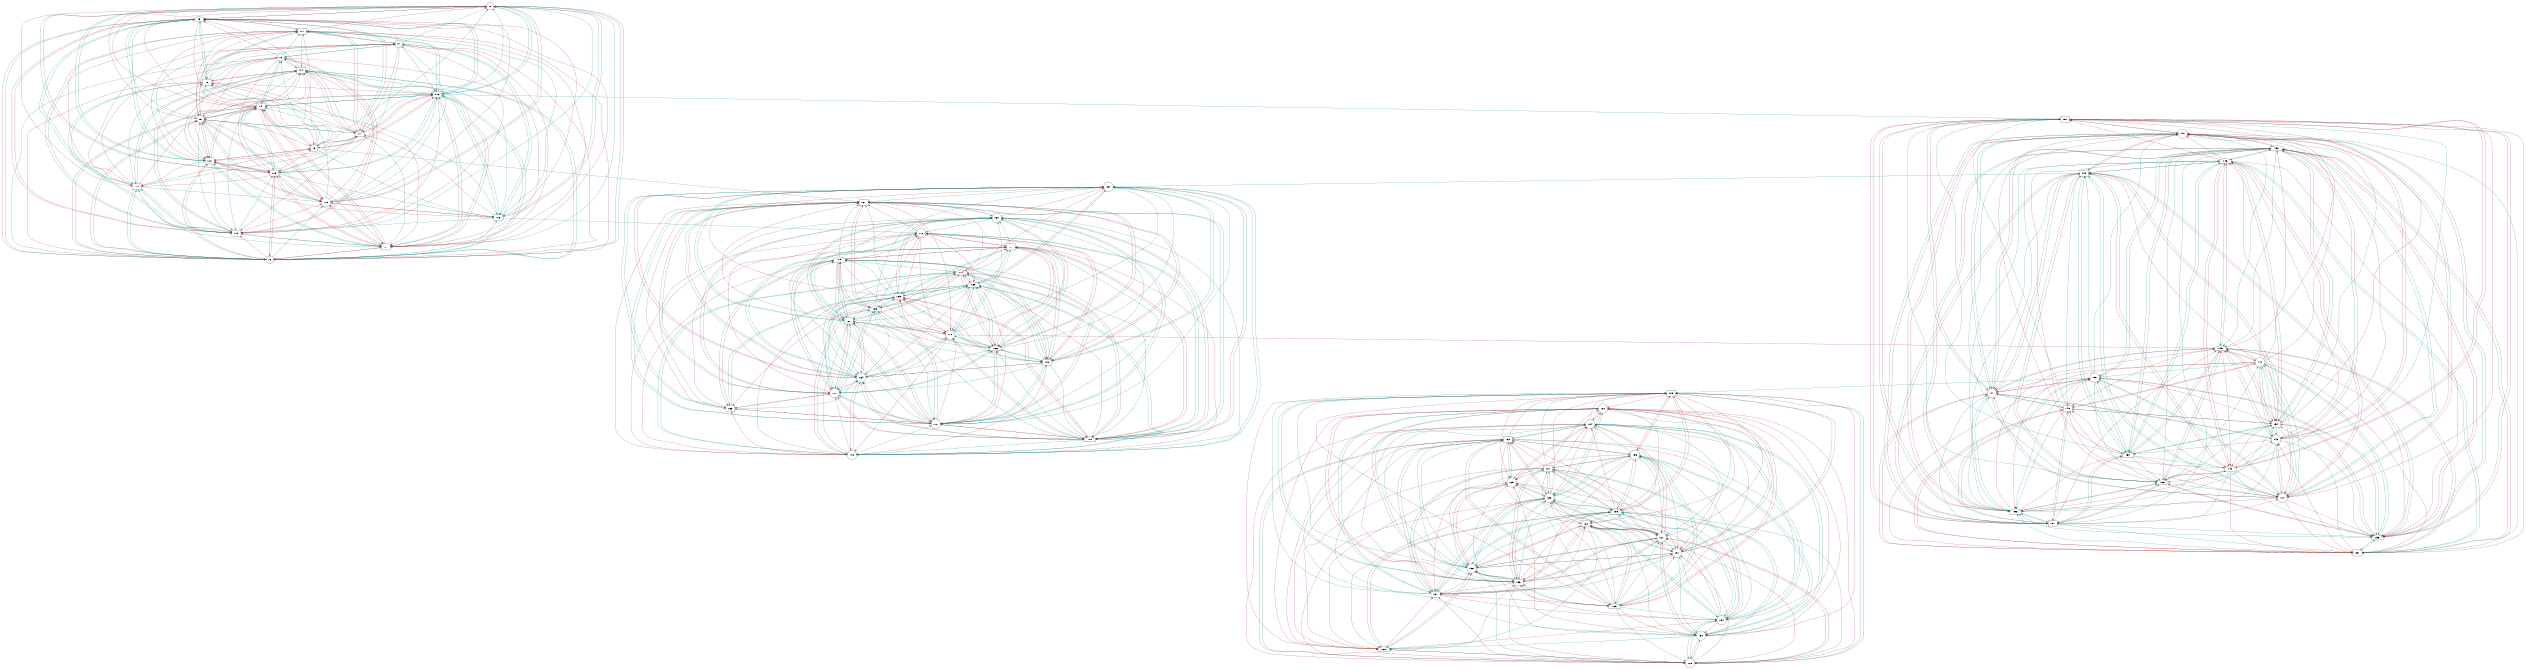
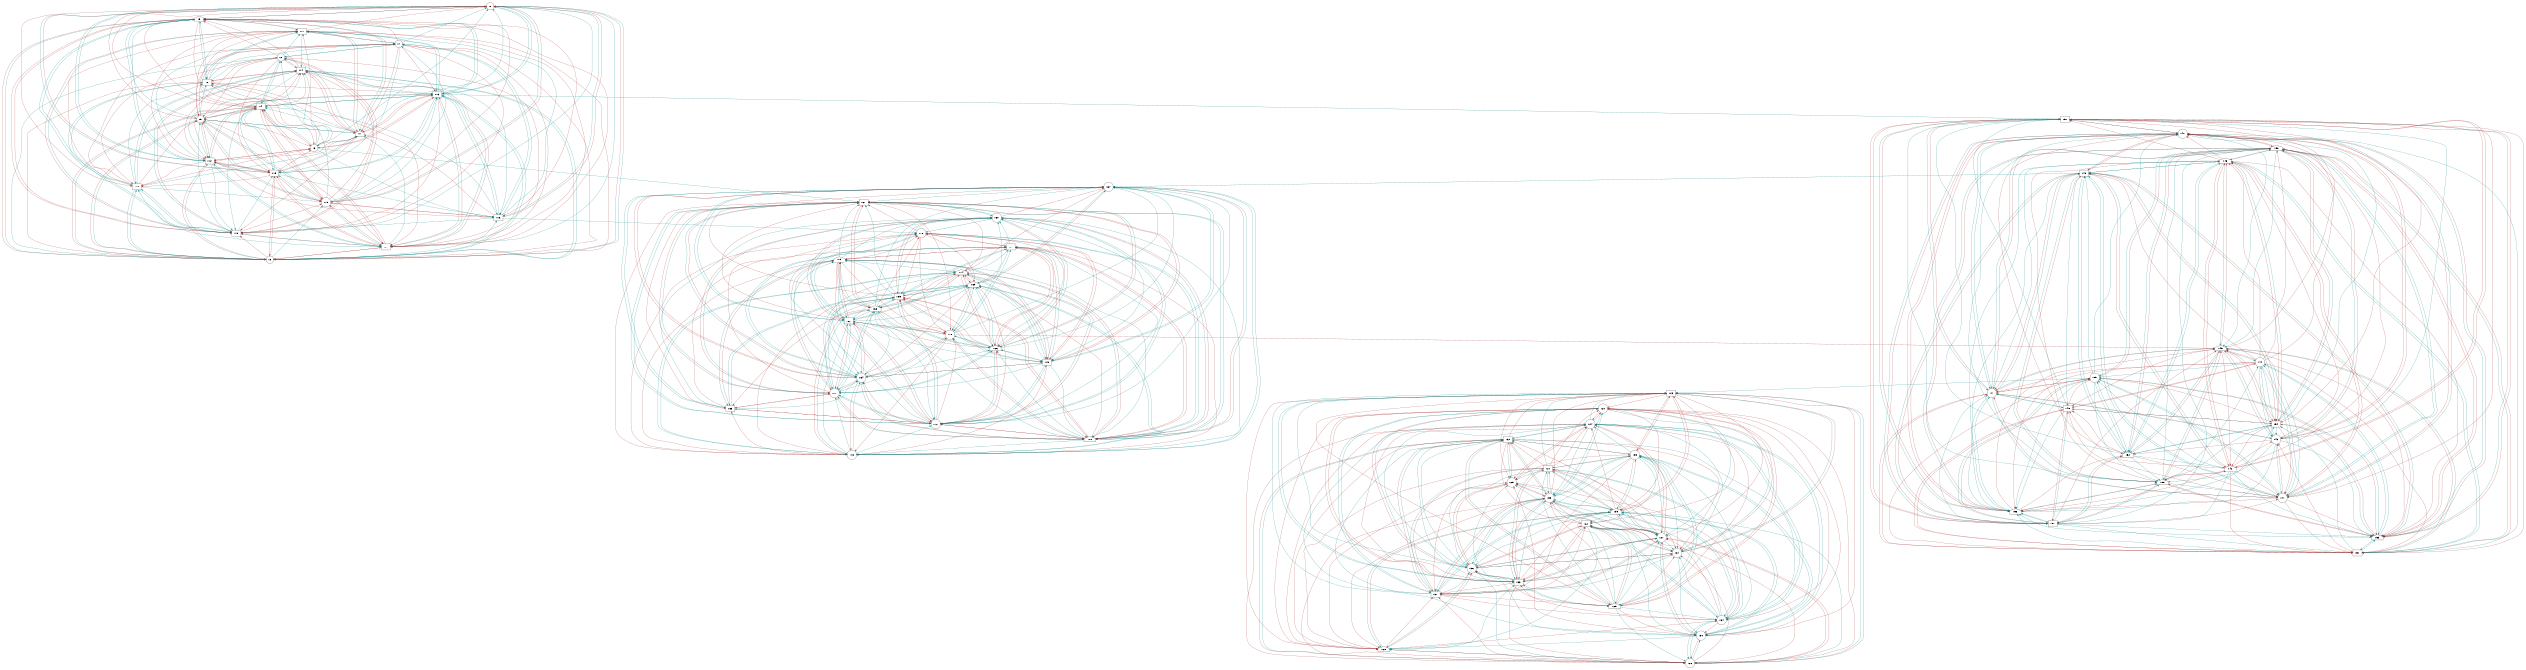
(1572, 461) -> (1572, 461)
